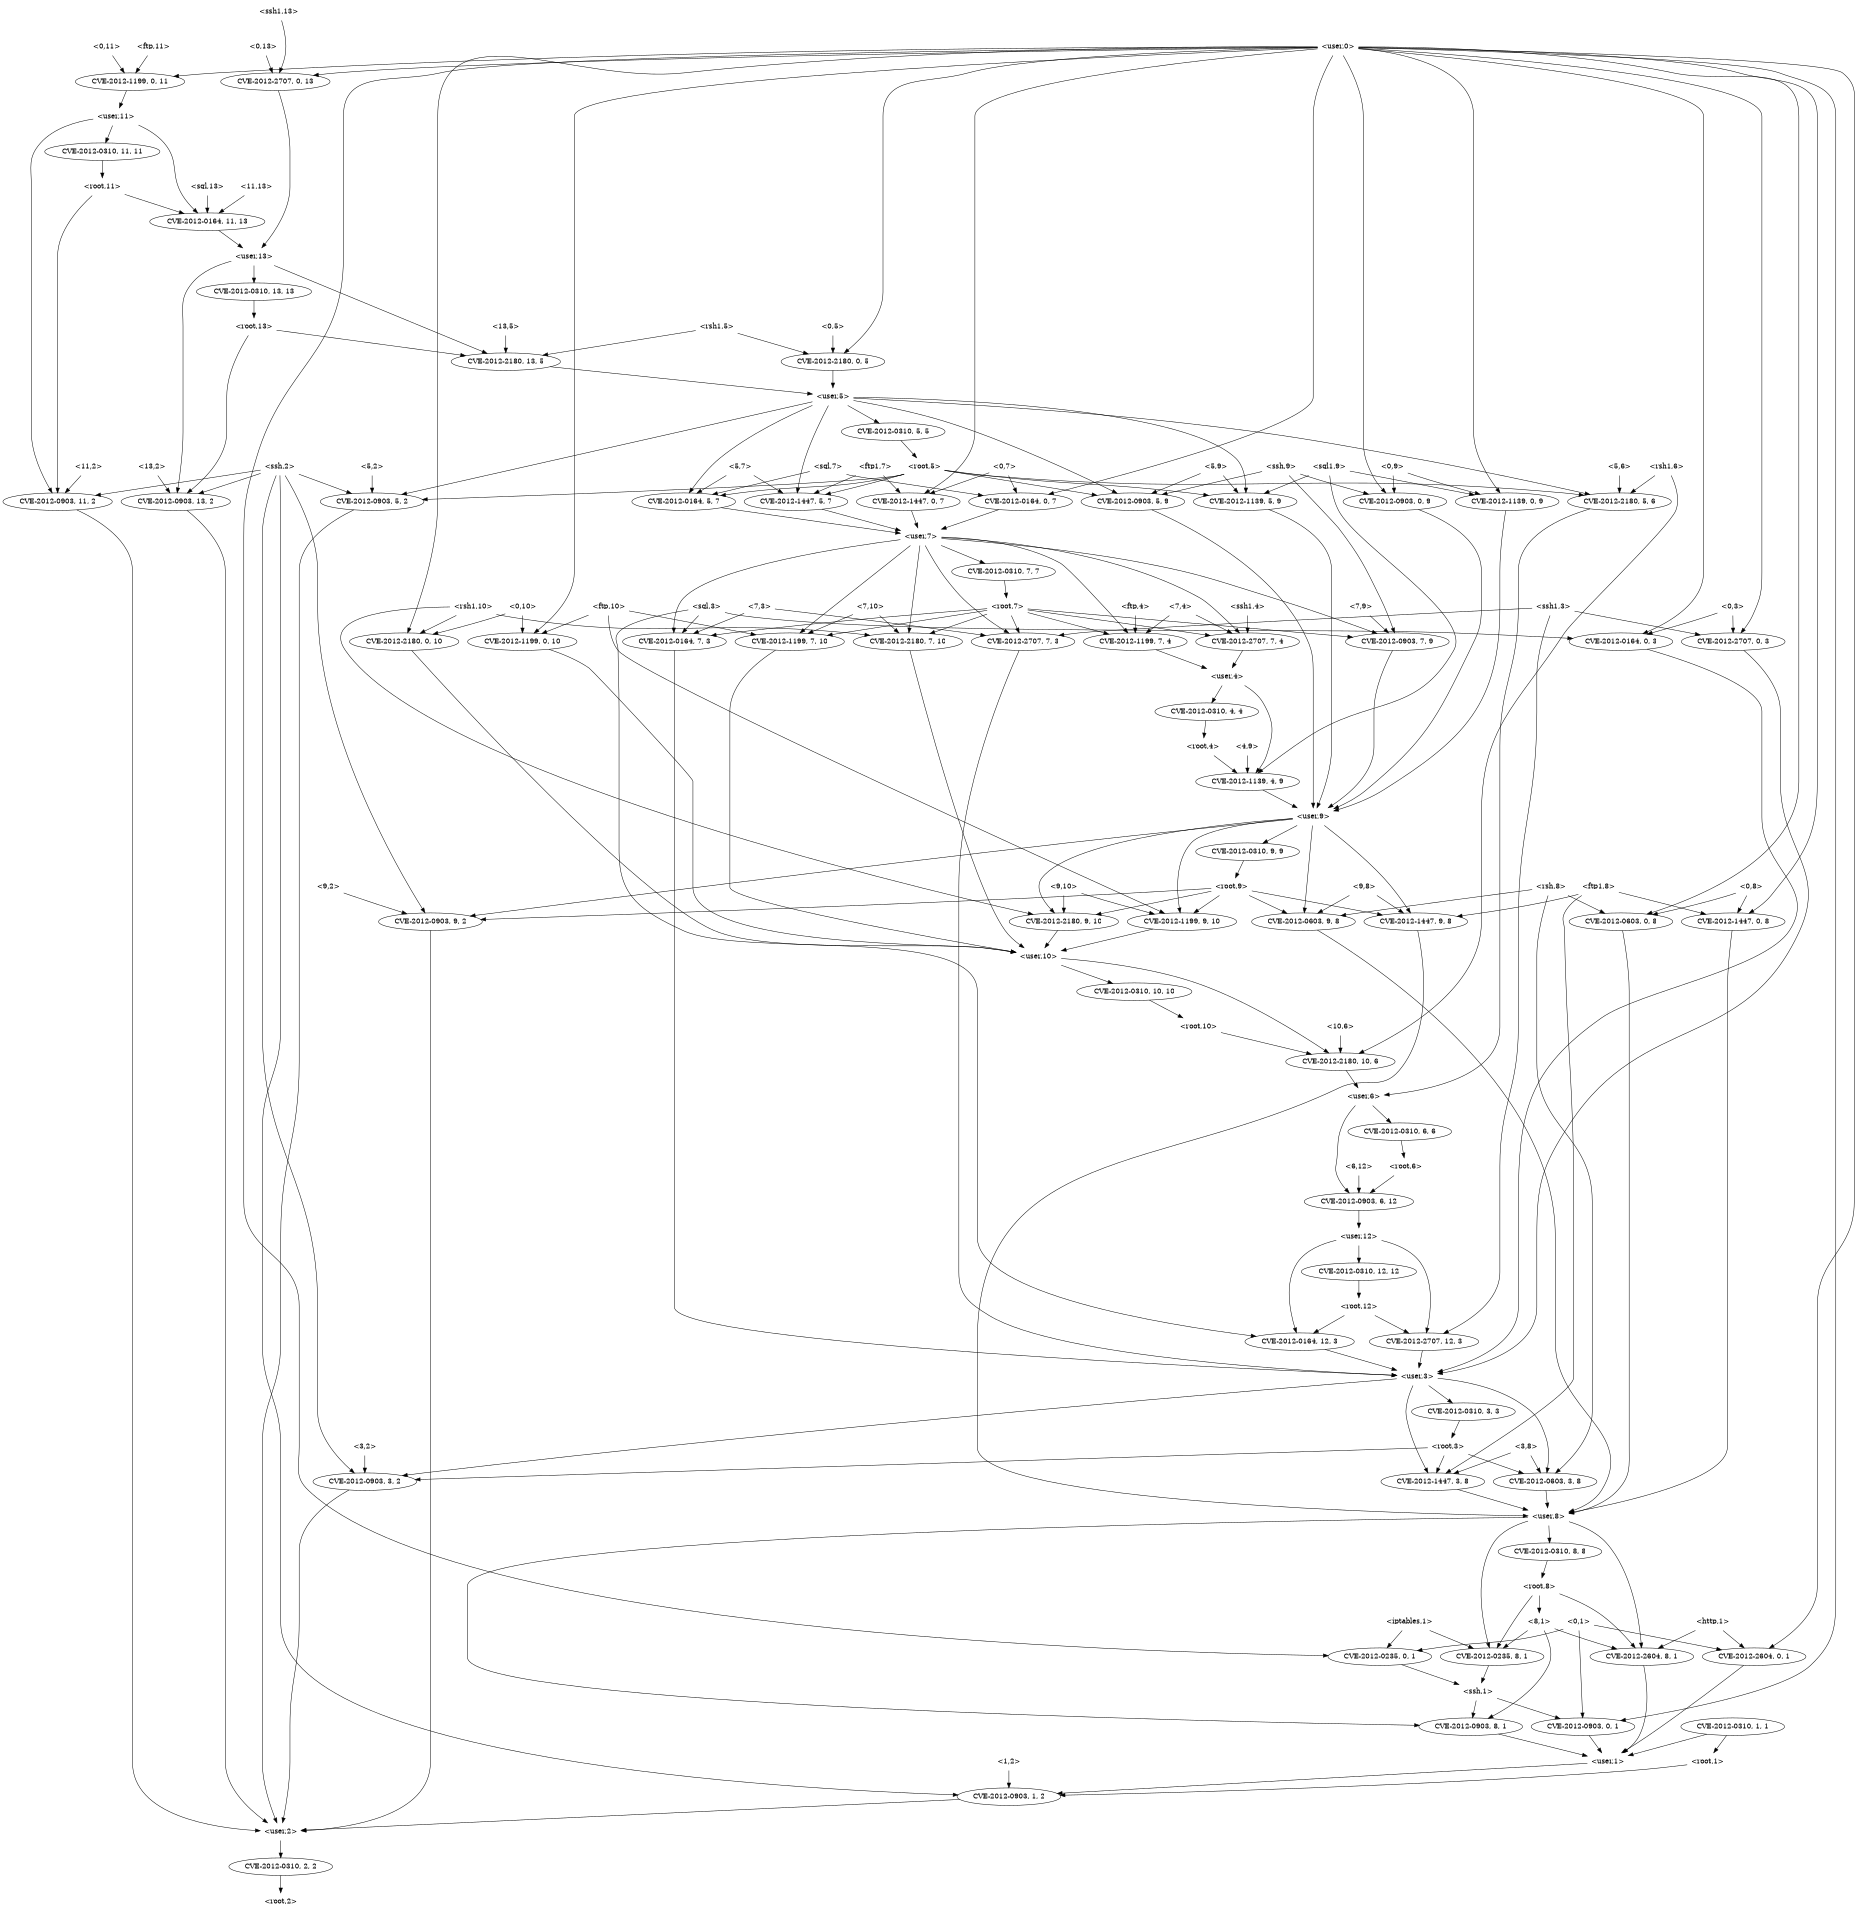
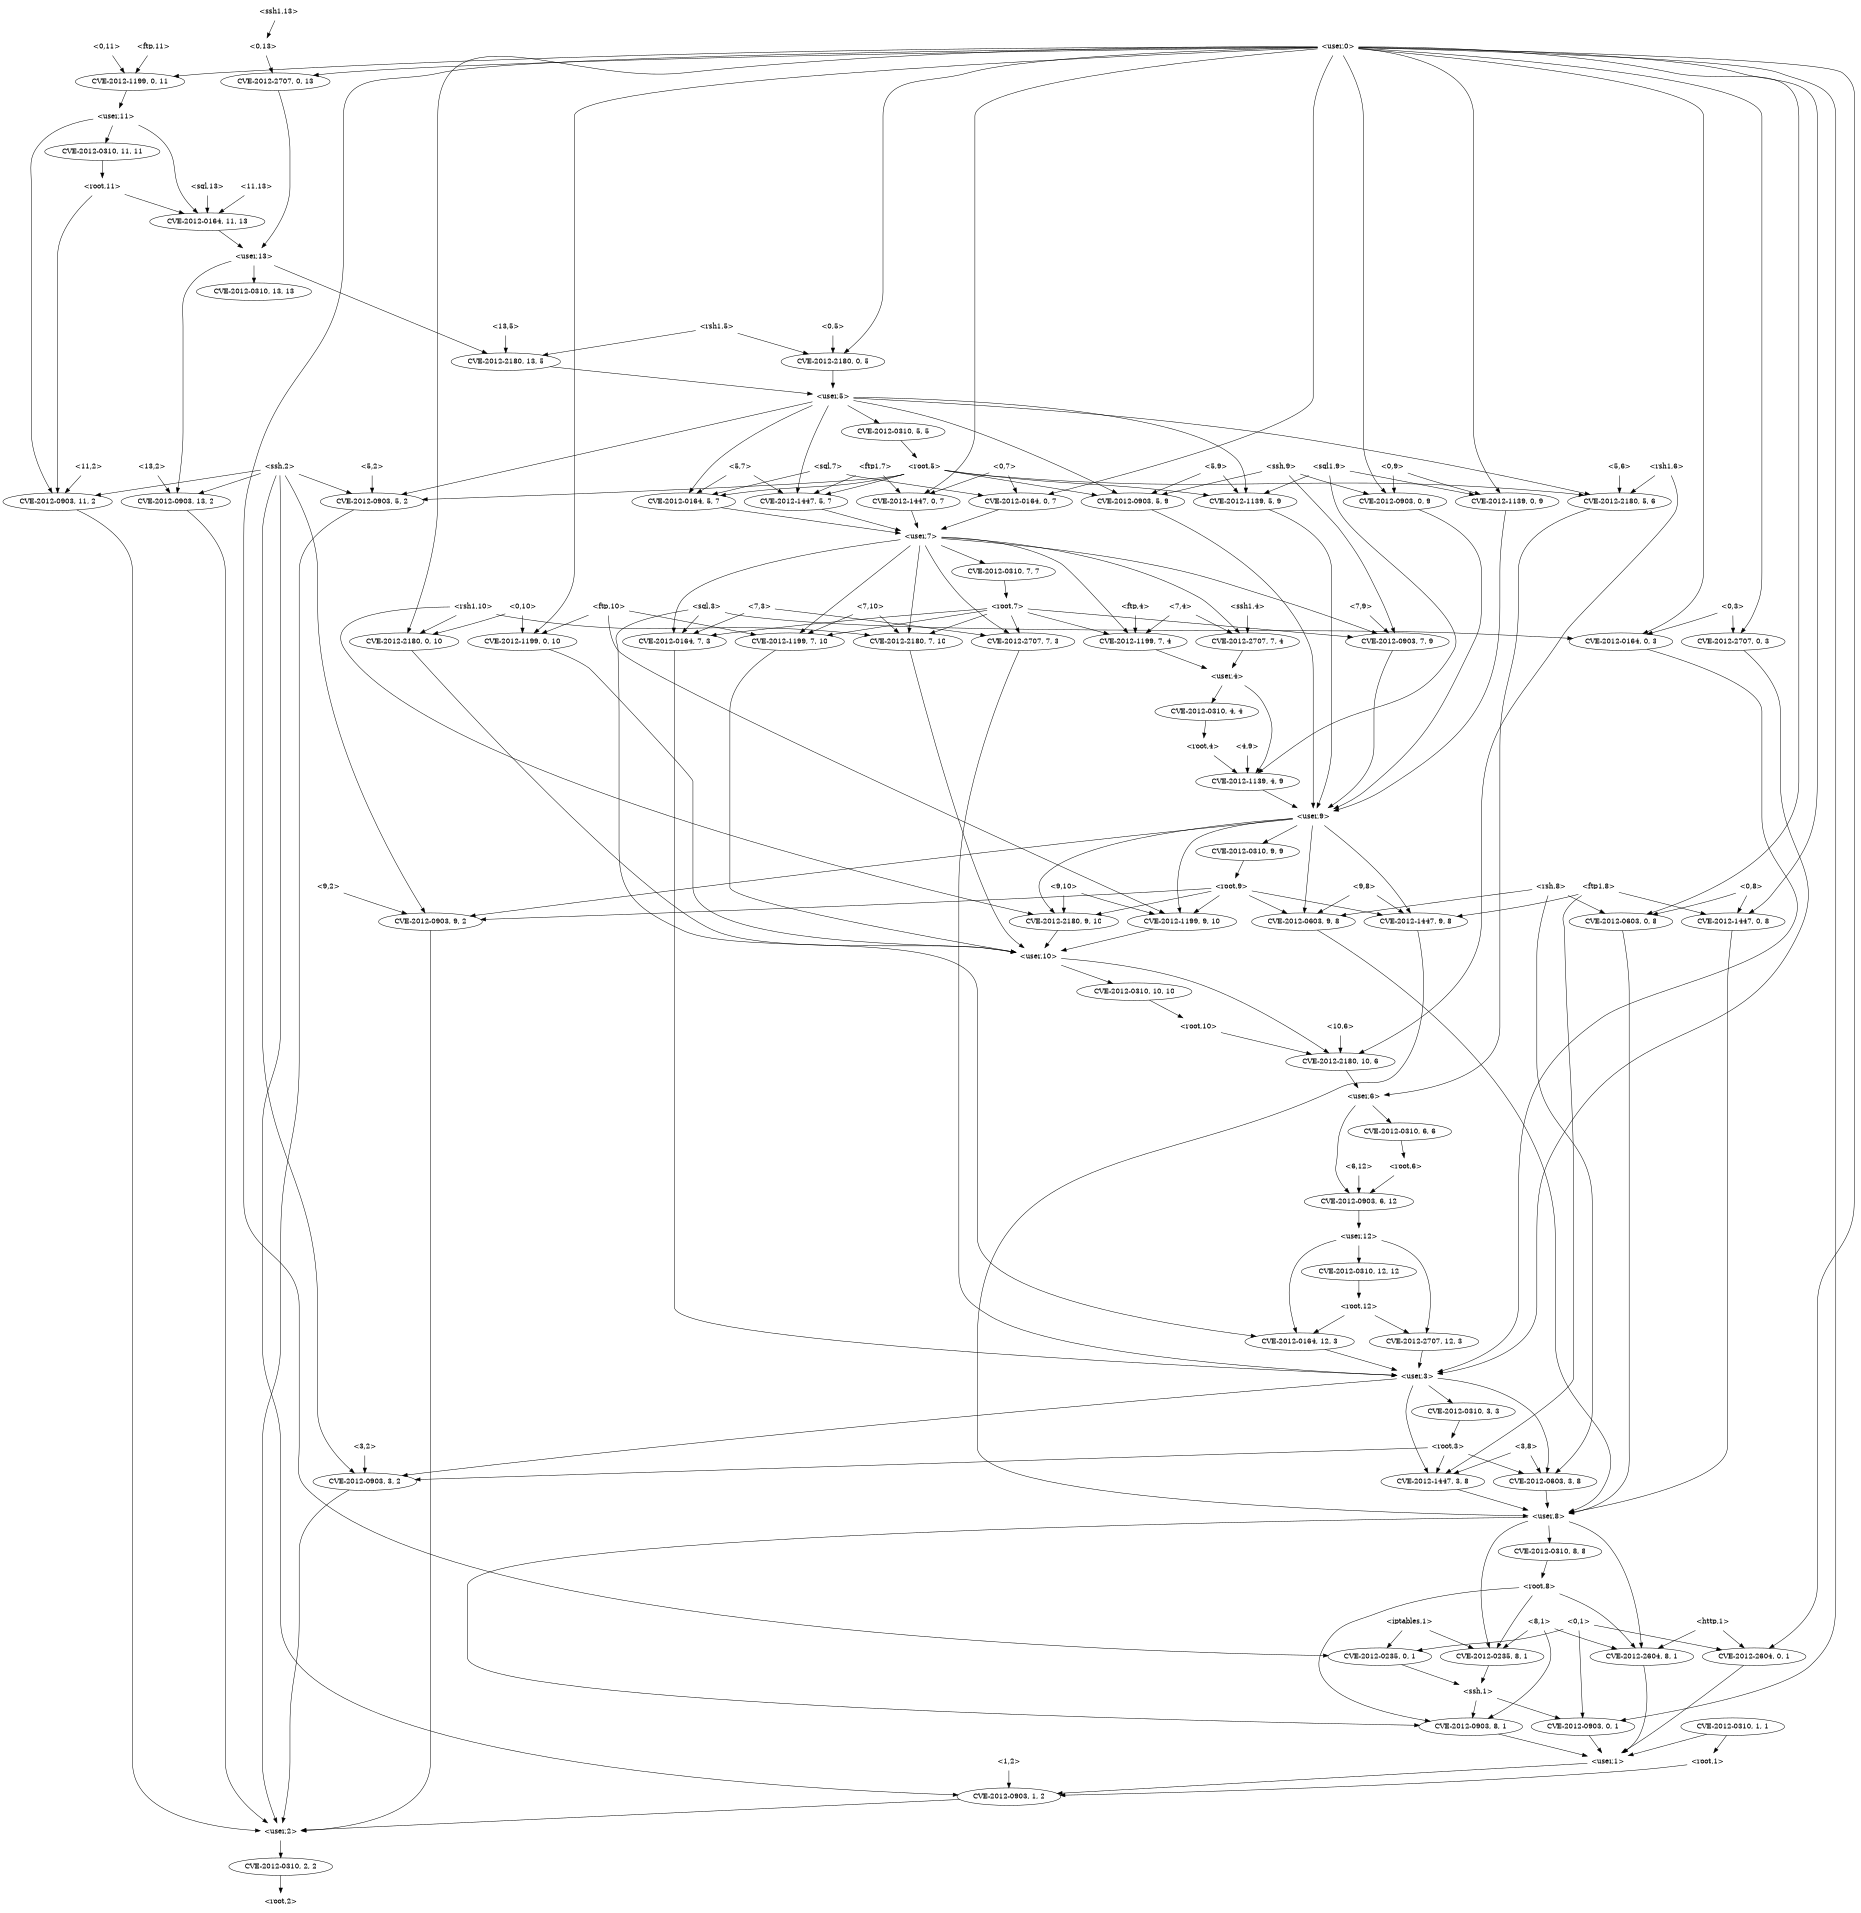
(286, 44) -> (272, 27)
(254, 327) -> none
(1553, 607) -> none
(1112, 622) -> none
(1539, 1602) -> (1346, 1625)
